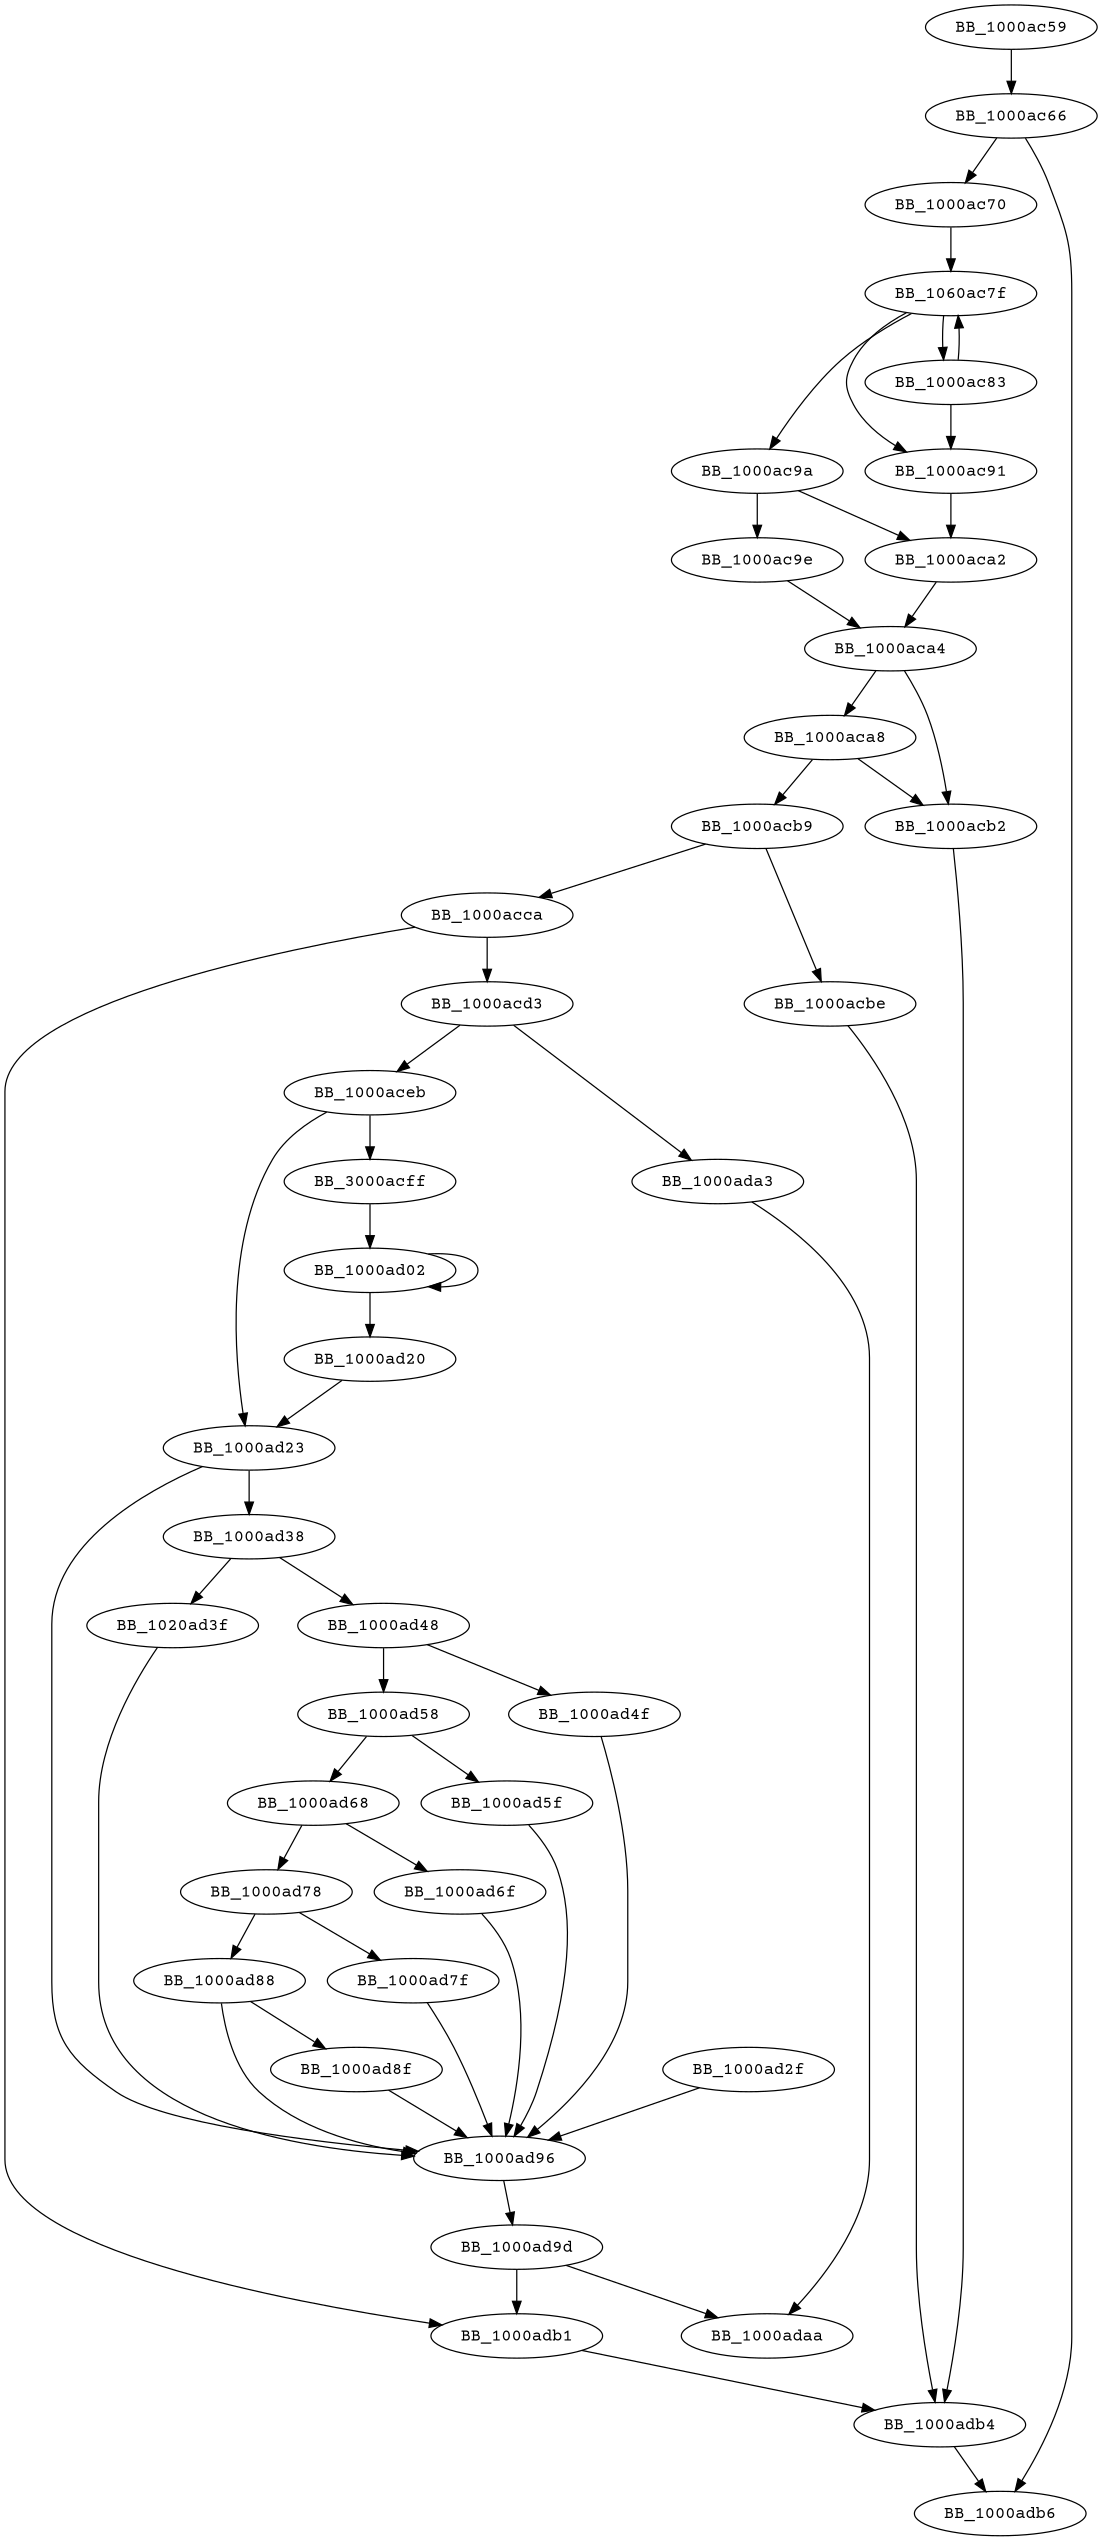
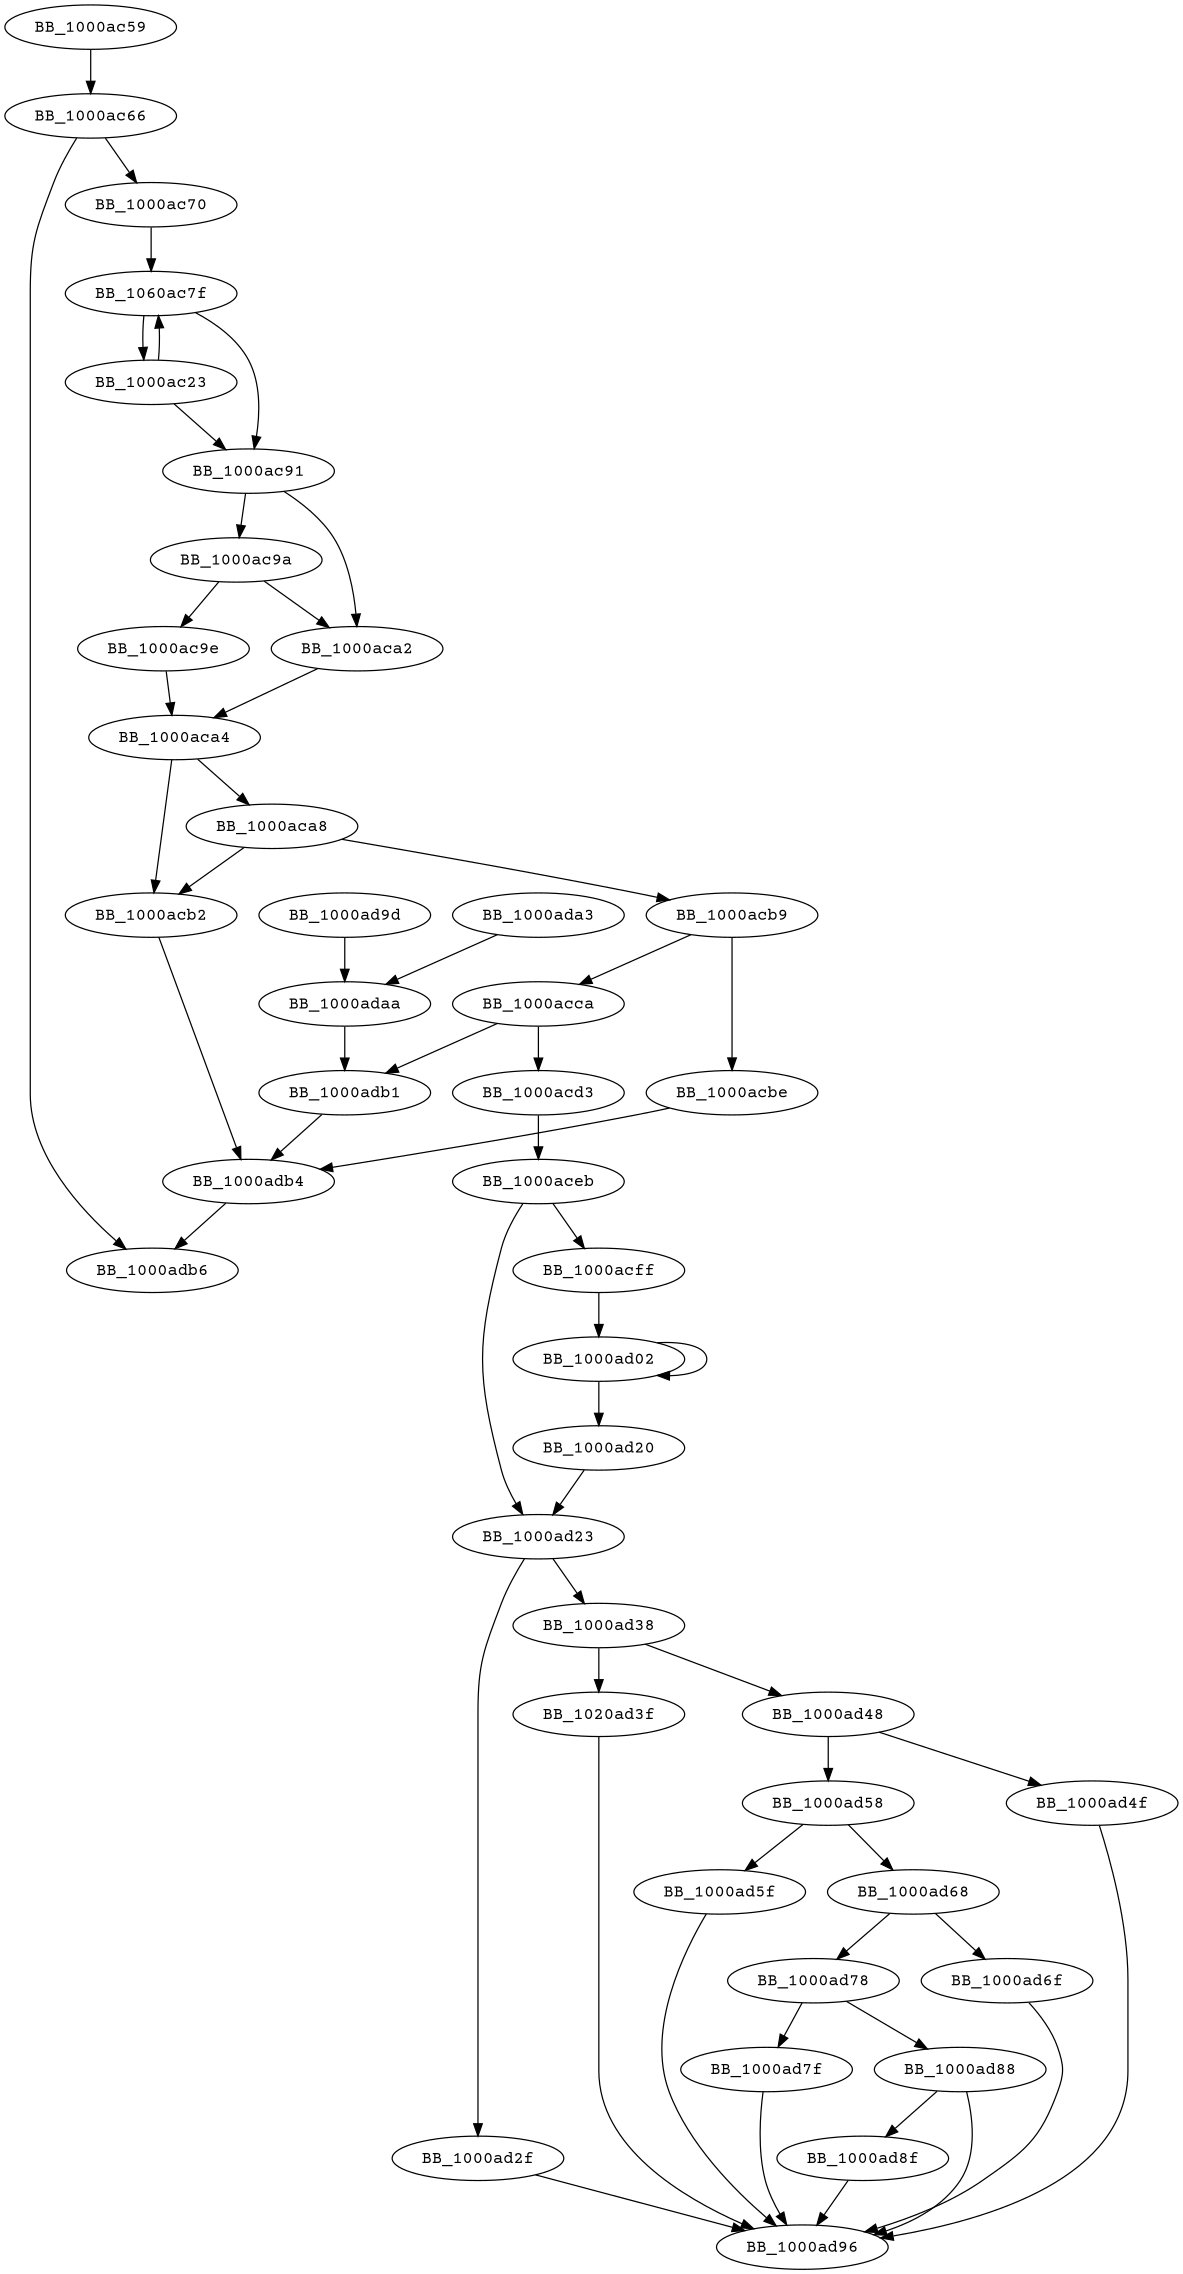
(835, 366) -> (243, 509)
(951, 382) -> (151, 382)
(597, 1089) -> none
(370, 1182) -> (599, 1270)
(52, 1904) -> (478, 1837)
(507, 2197) -> none
(517, 2285) -> (345, 1042)
